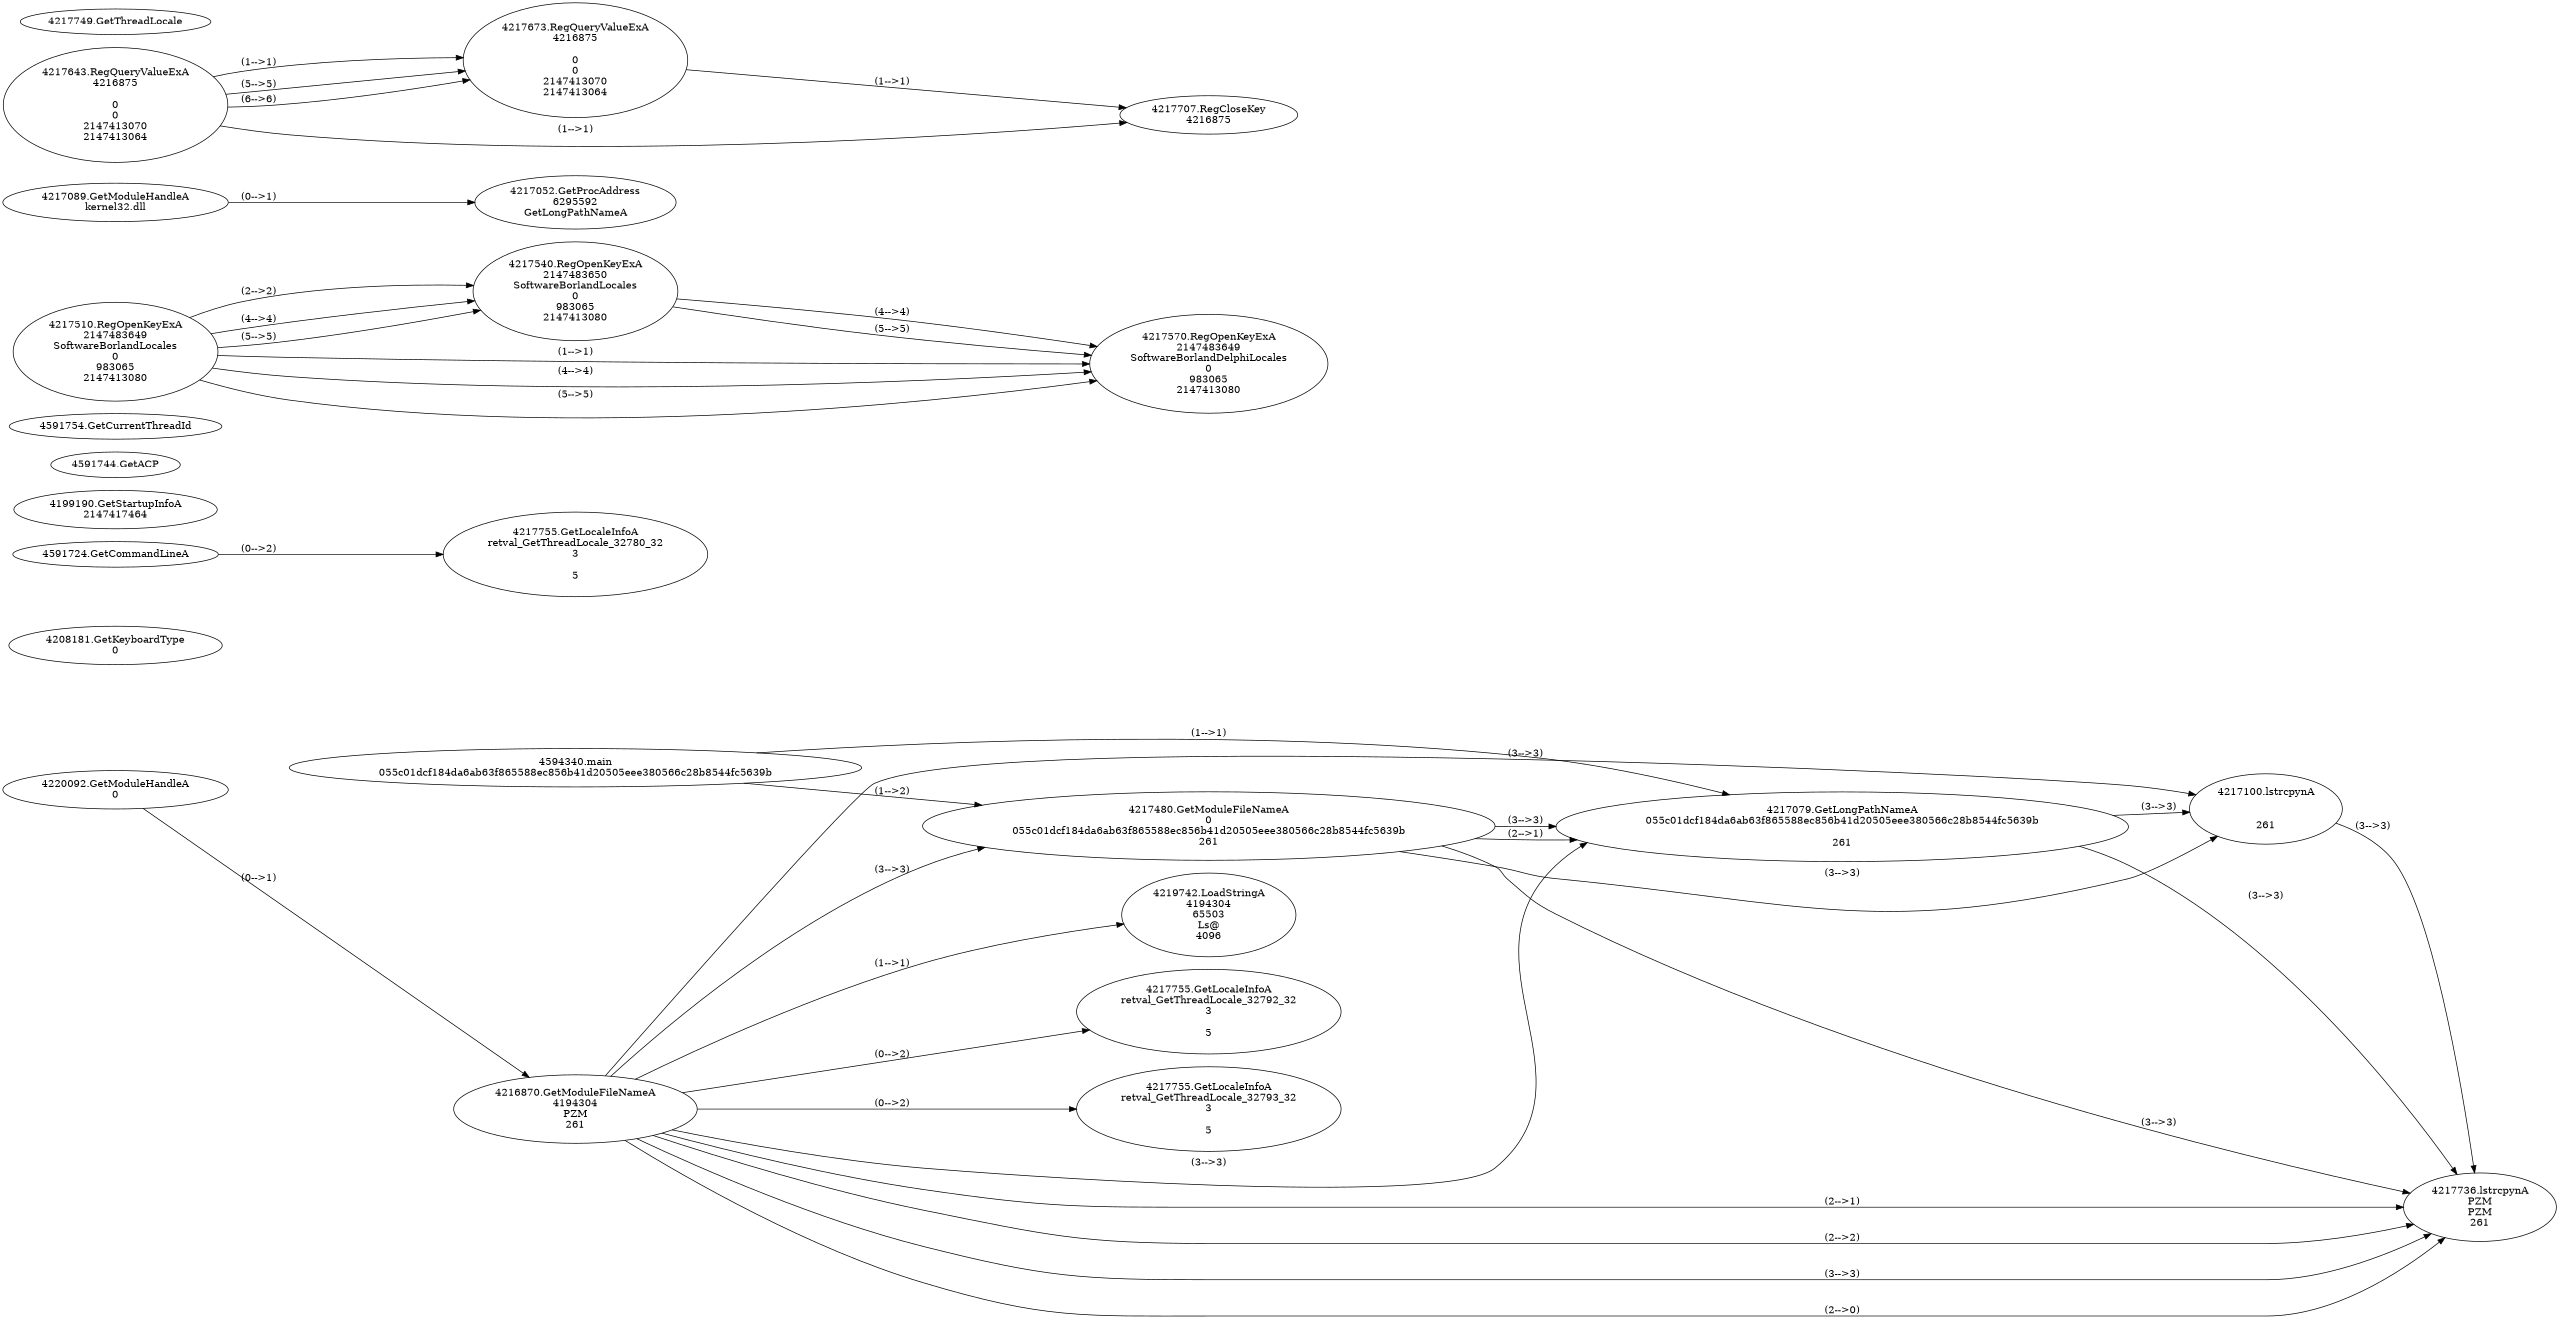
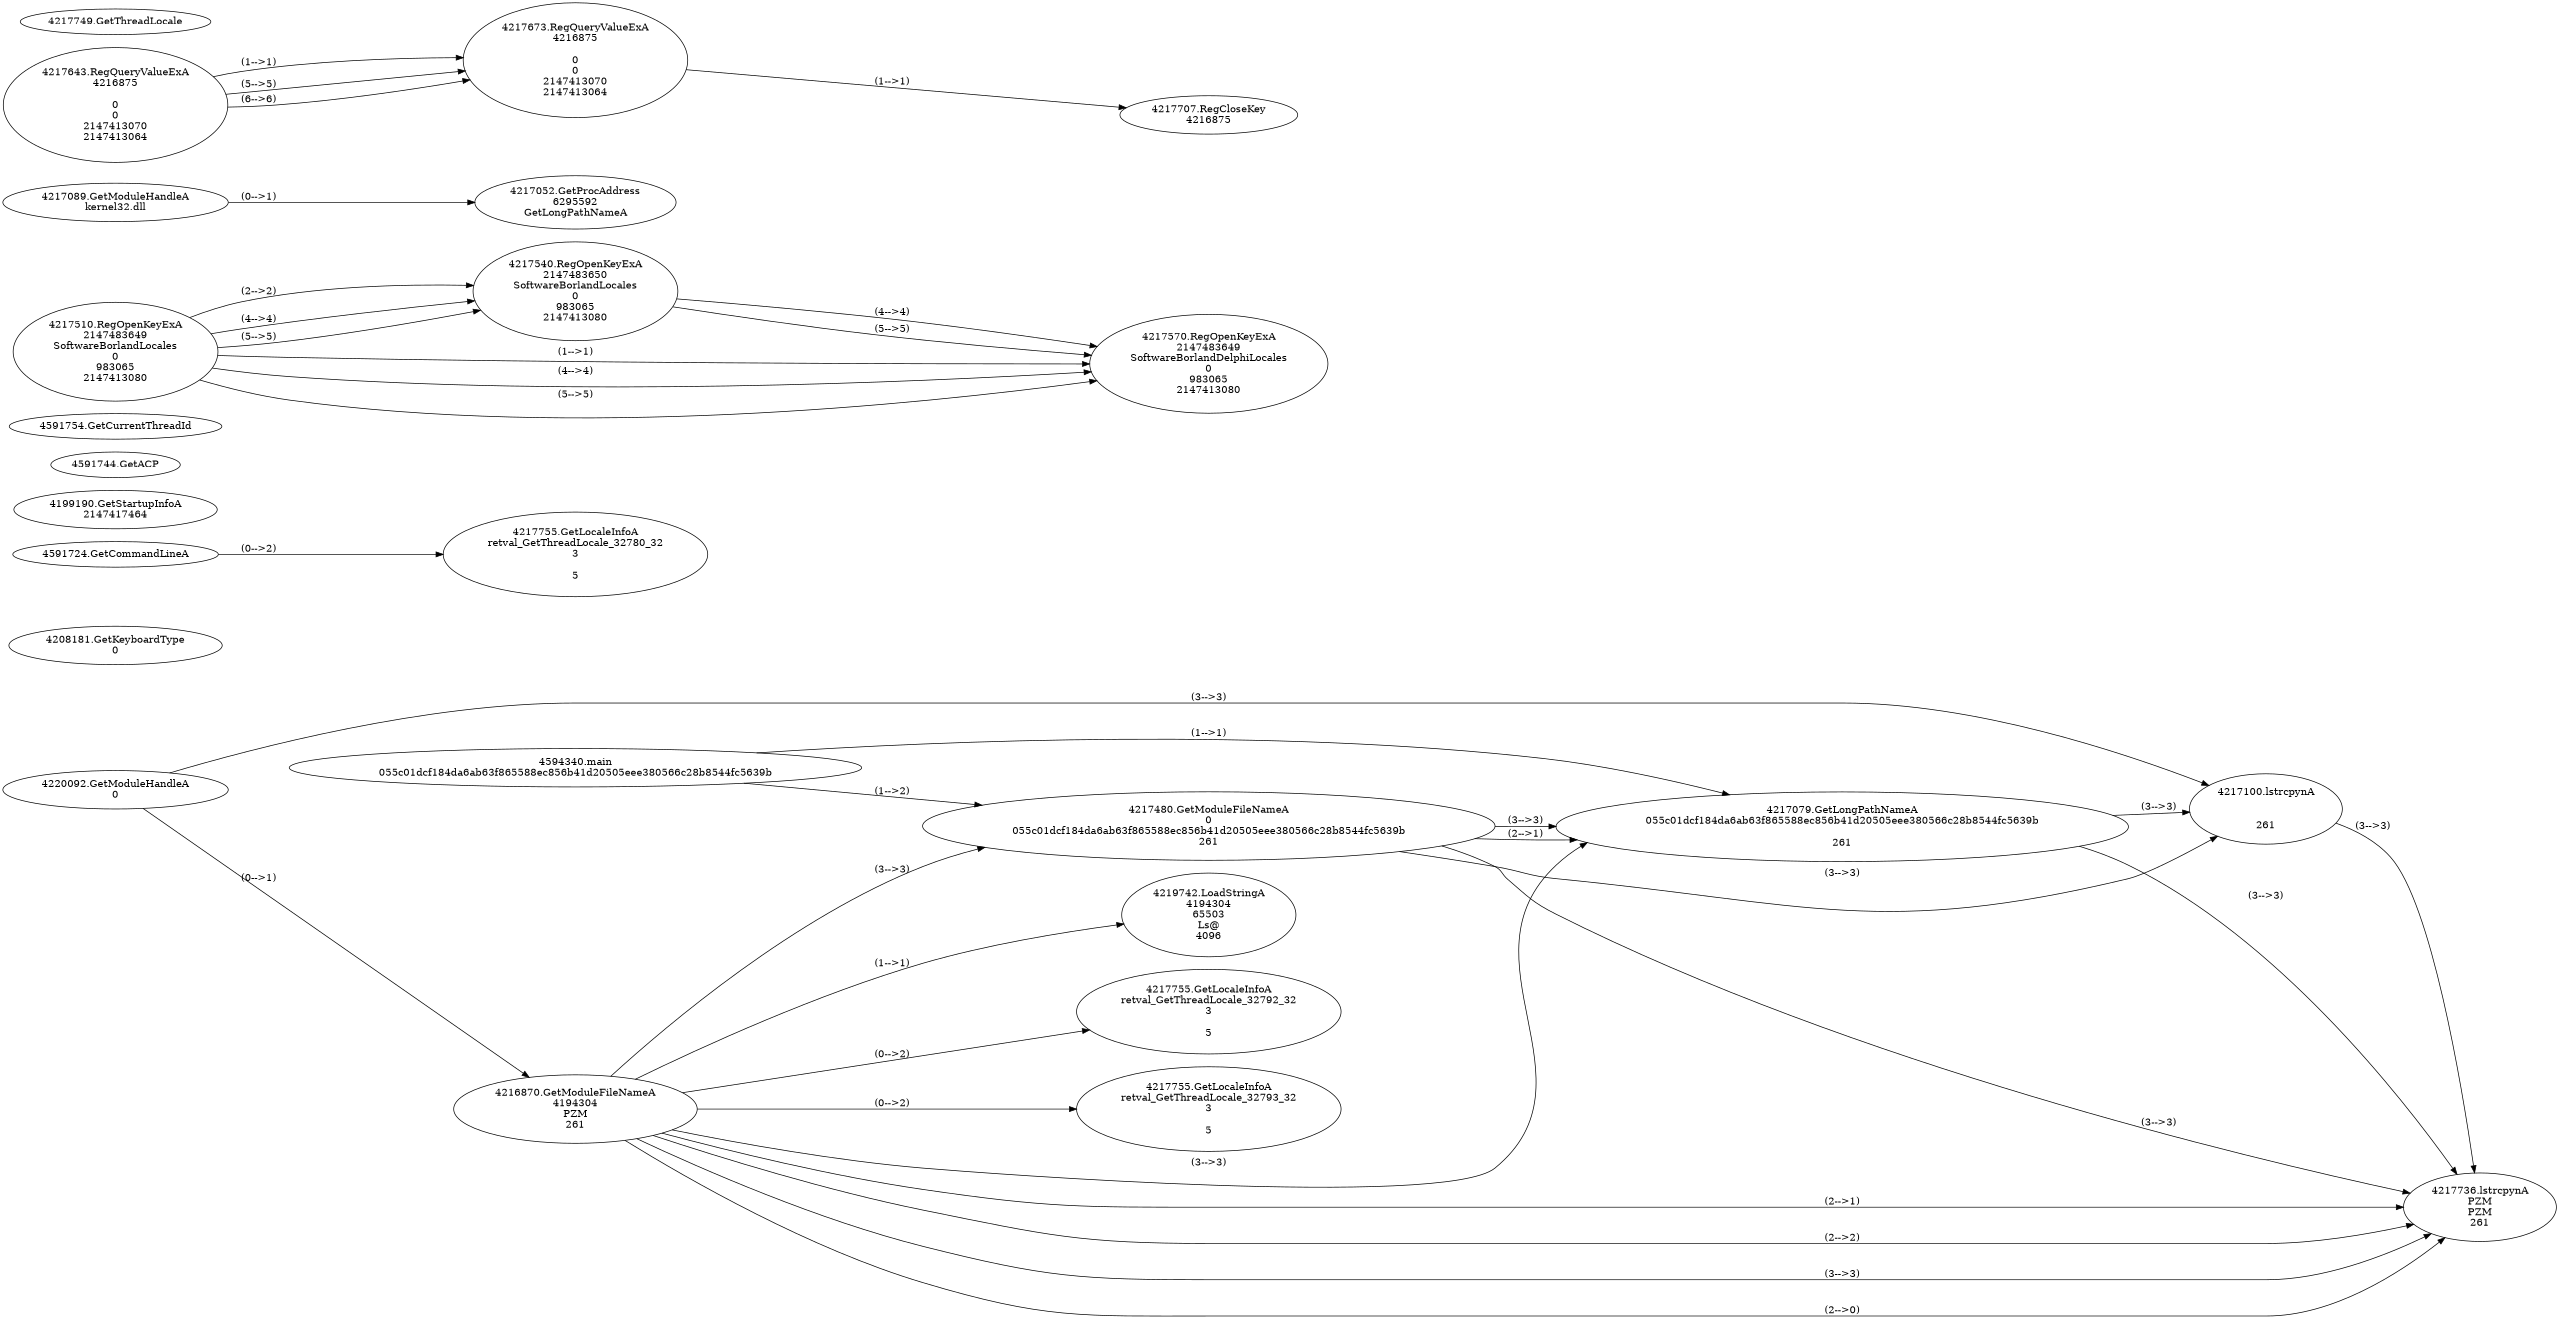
(670, 146) -> none
(1332, 757) -> (1188, 703)
